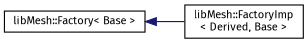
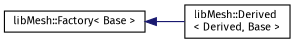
(244, 22) -> (237, 22)
